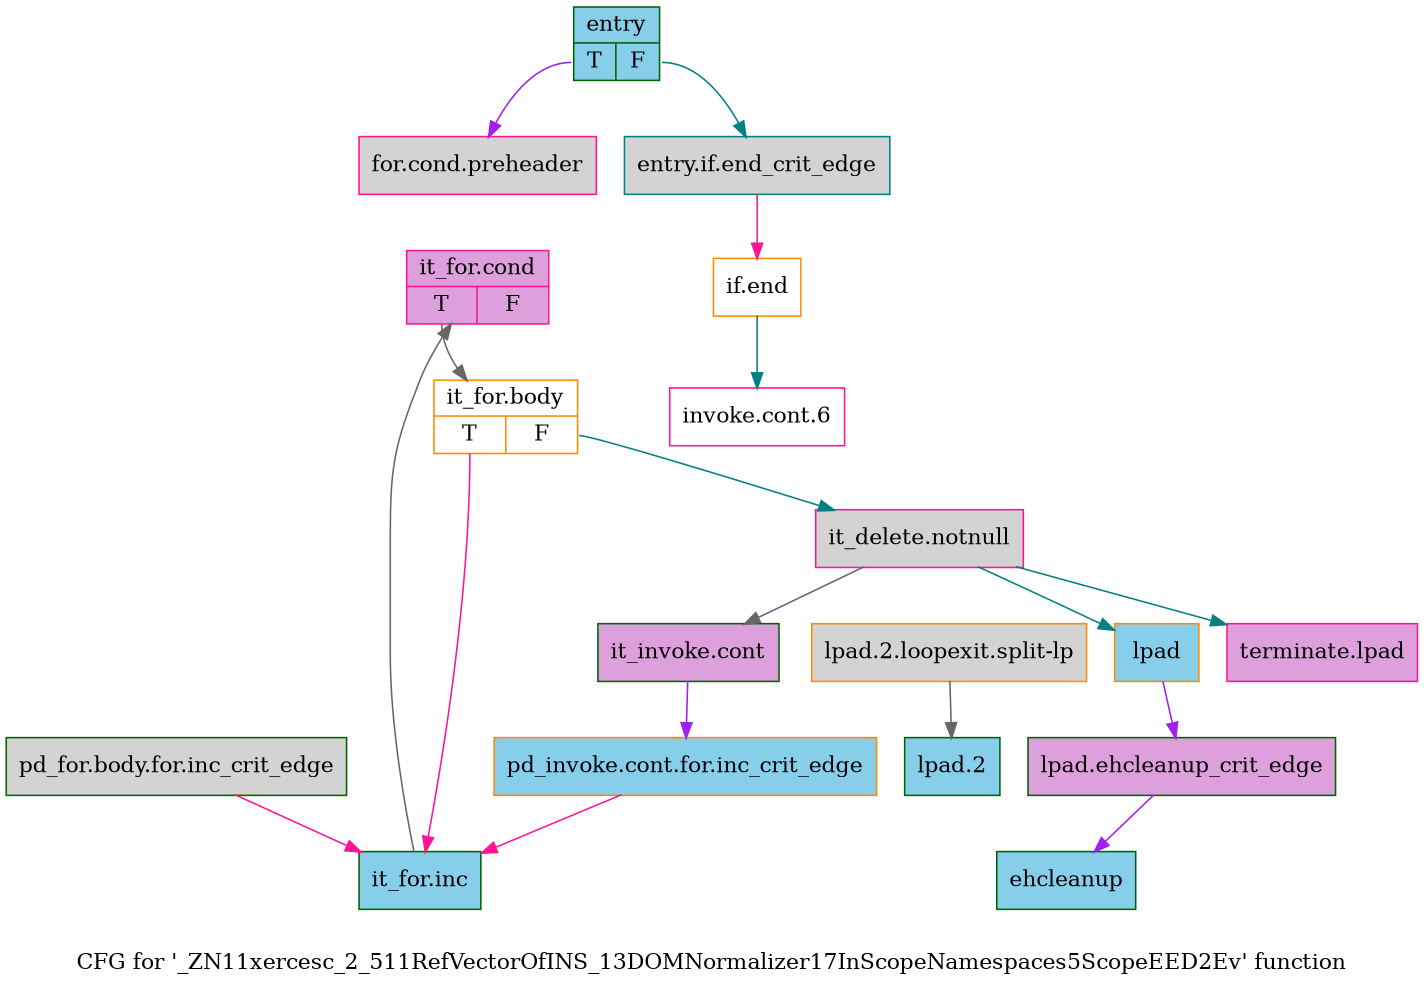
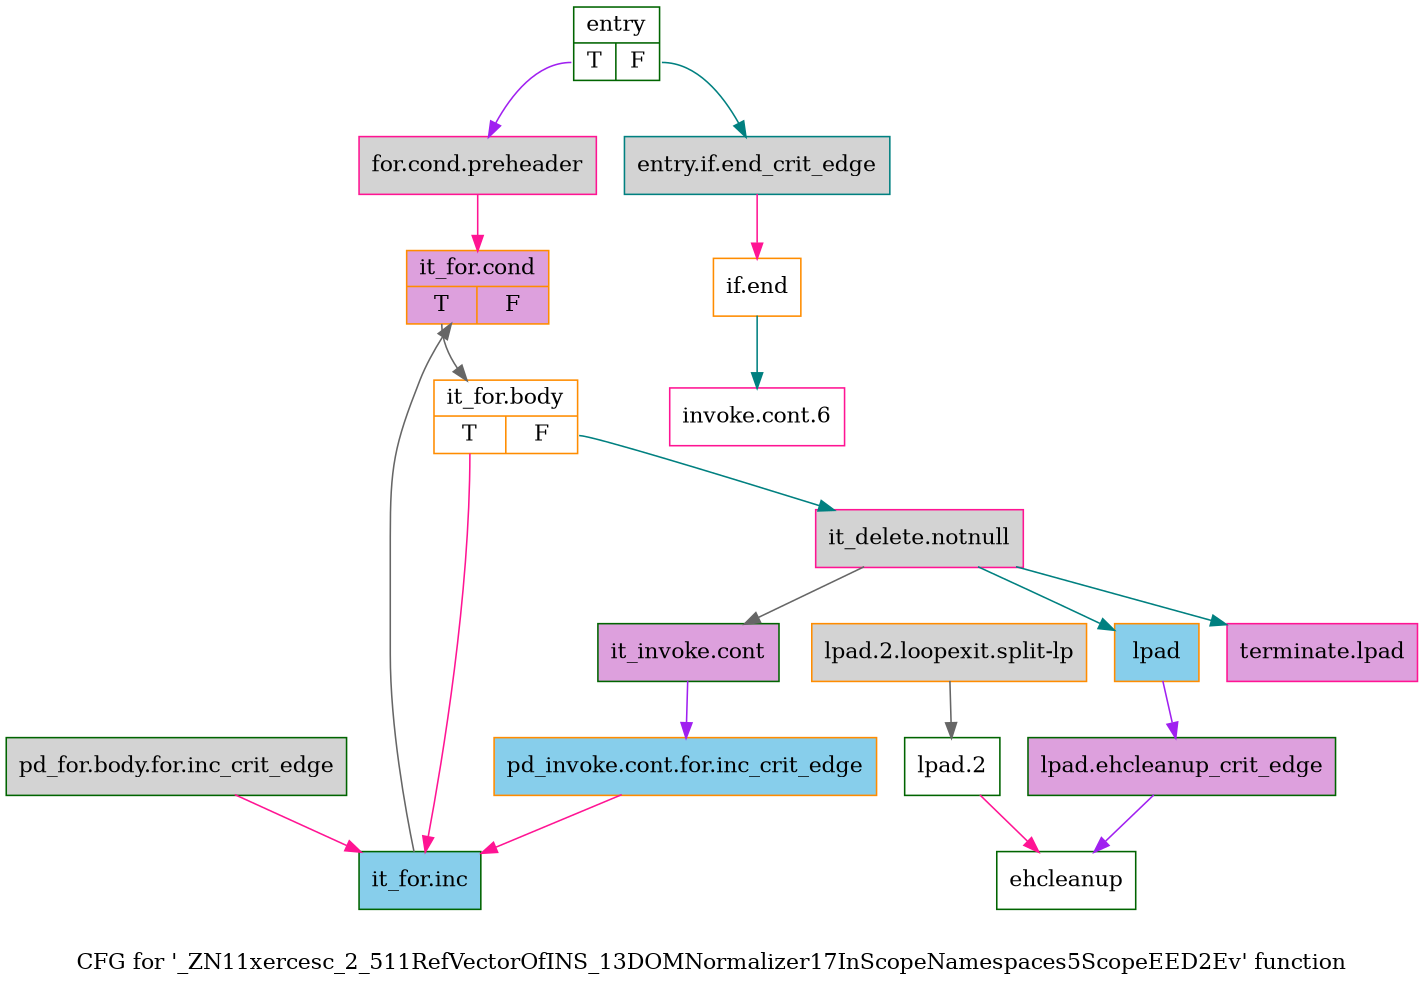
(617, 44) -> (617, 44)
none -> (478, 215)
(478, 287) -> (478, 287)
(952, 767) -> (952, 767)
none -> (1004, 818)
(1066, 880) -> (1066, 880)
